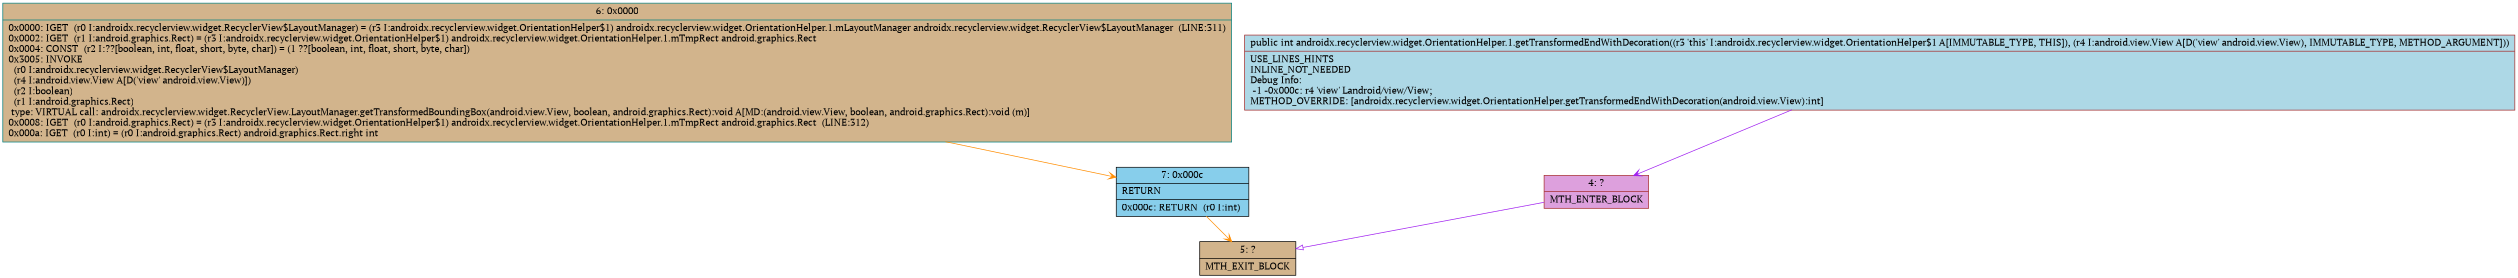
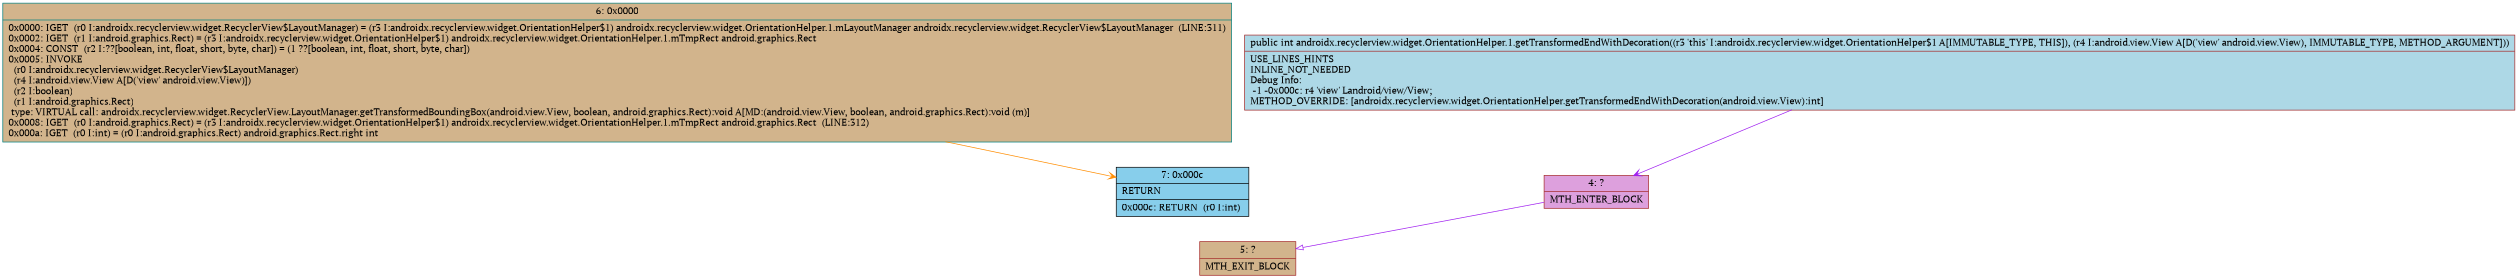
(48, 60) -> (48, 60)
(1216, 226) -> none
(1248, 258) -> (1248, 258)
